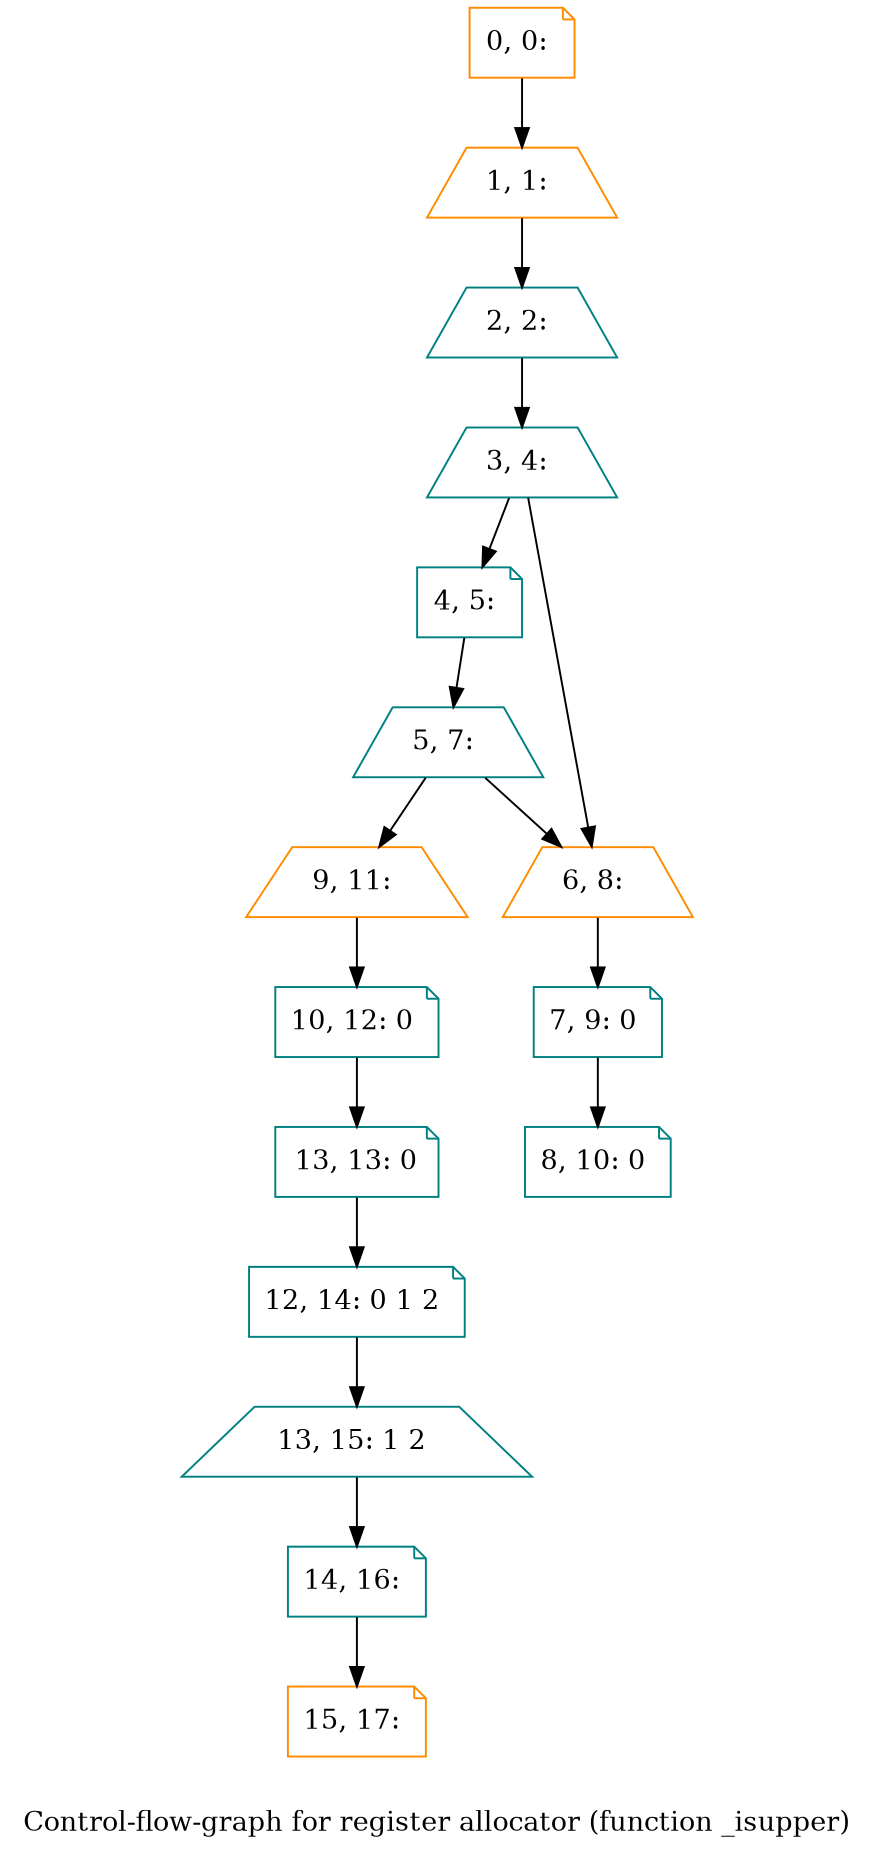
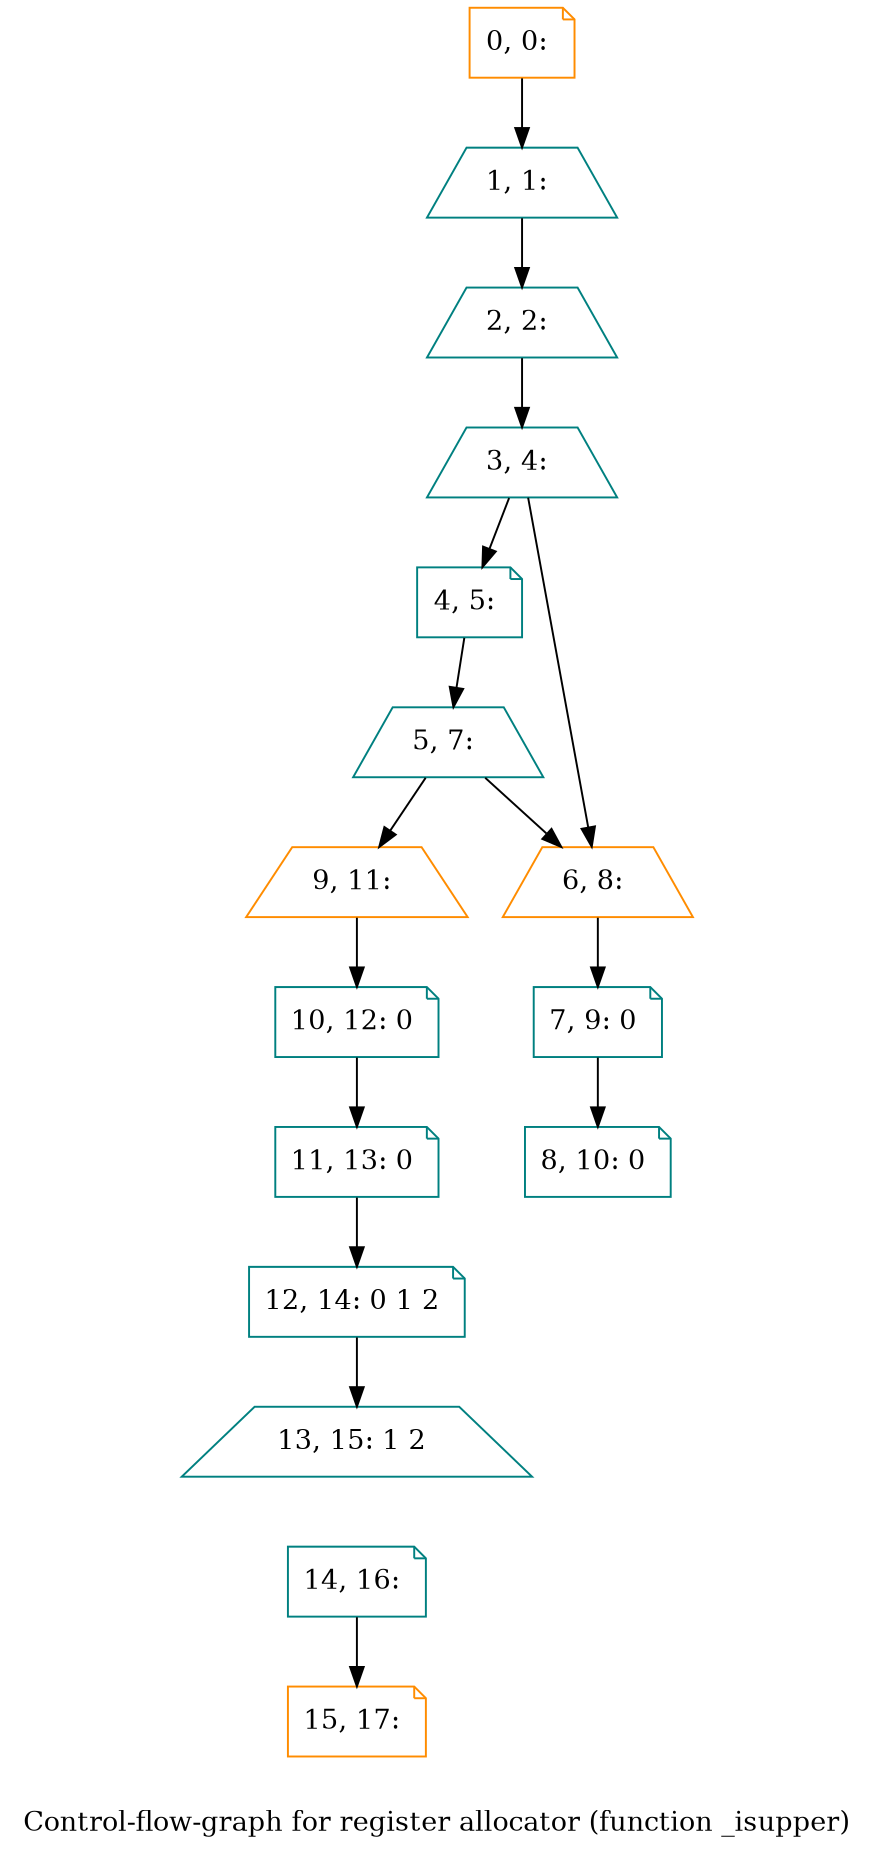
(522, 183) -> (522, 183)
(357, 1162) -> (357, 1162)
(357, 1502) -> none
